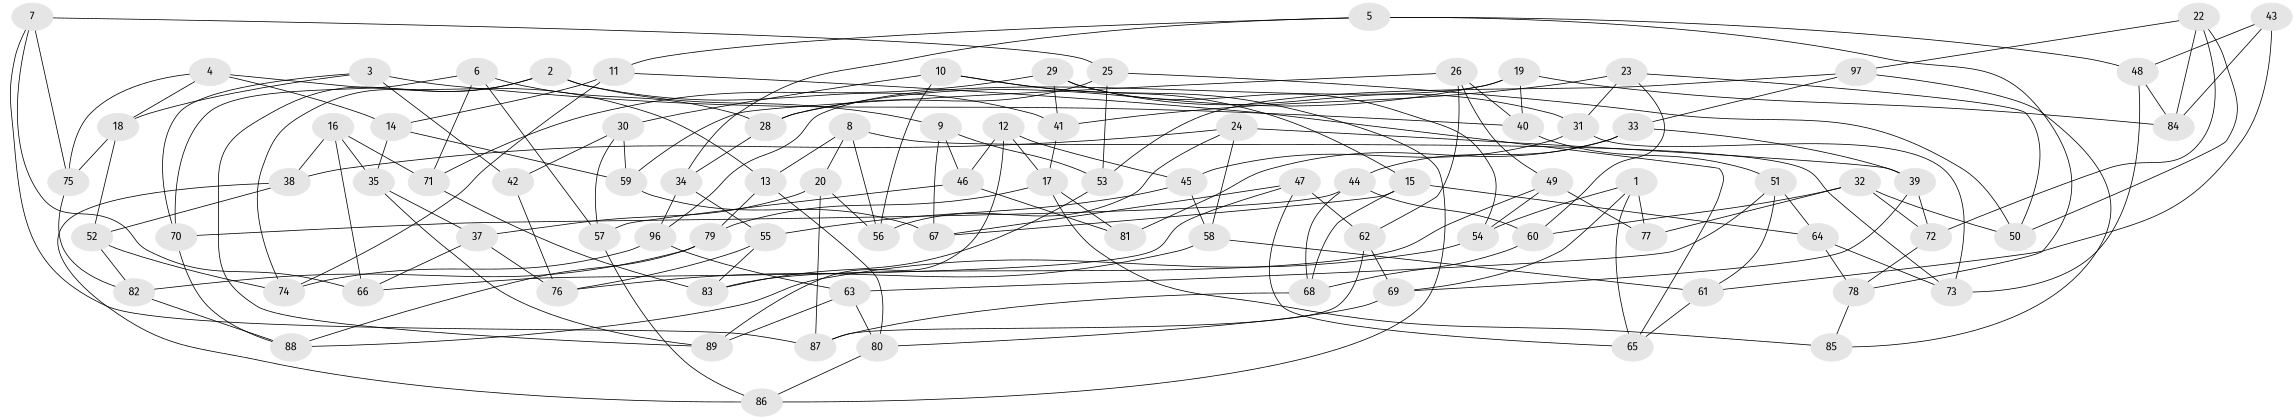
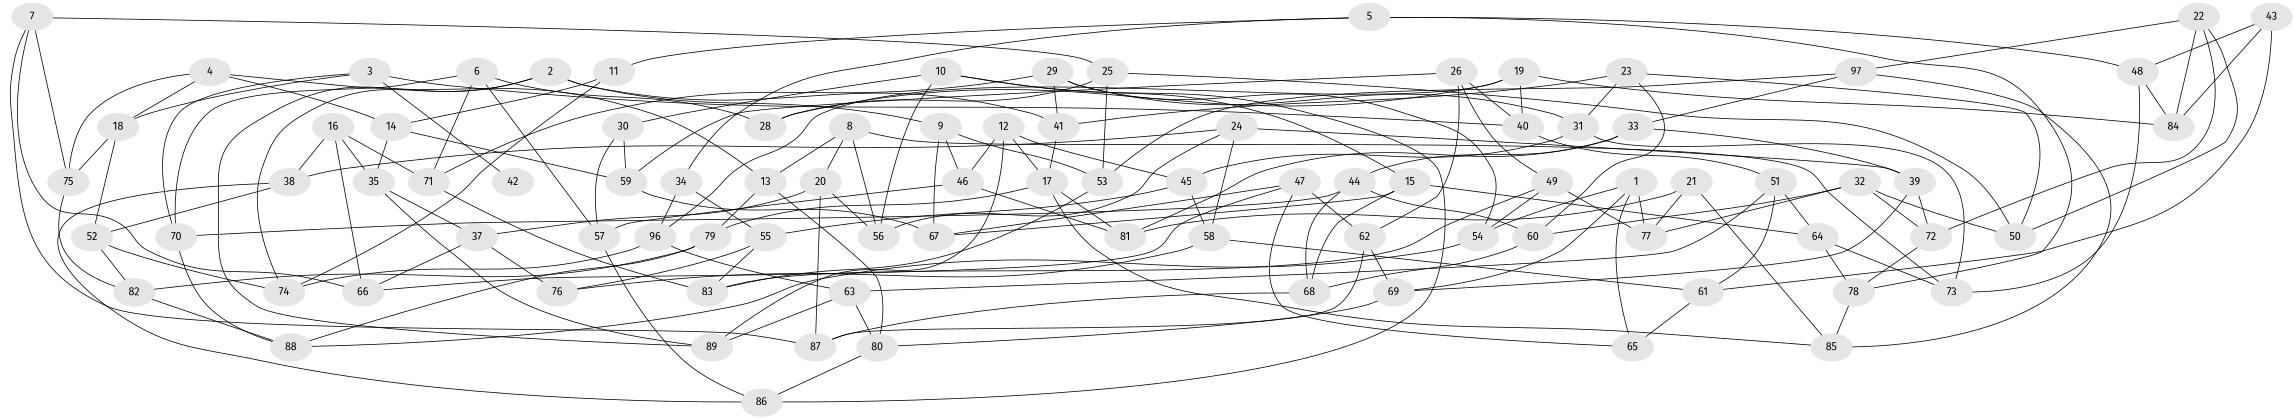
(1145, 103) -> none
(568, 155) -> none
(722, 156) -> none
none -> (1692, 182)
(538, 244) -> none
